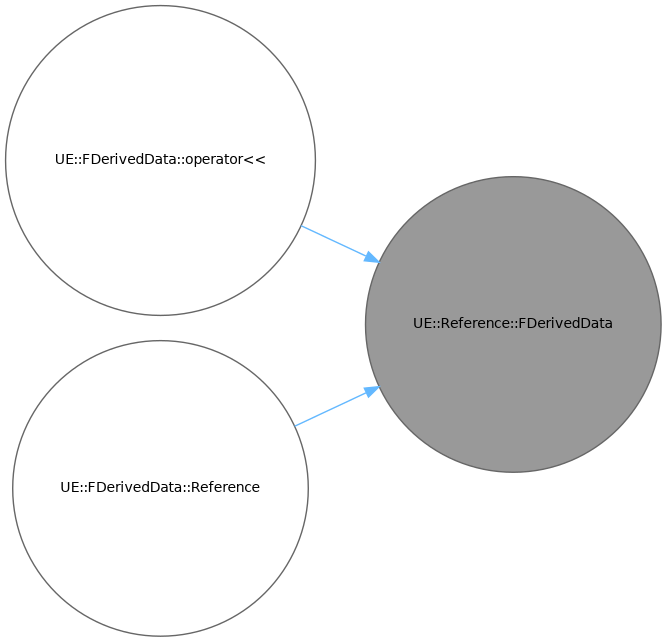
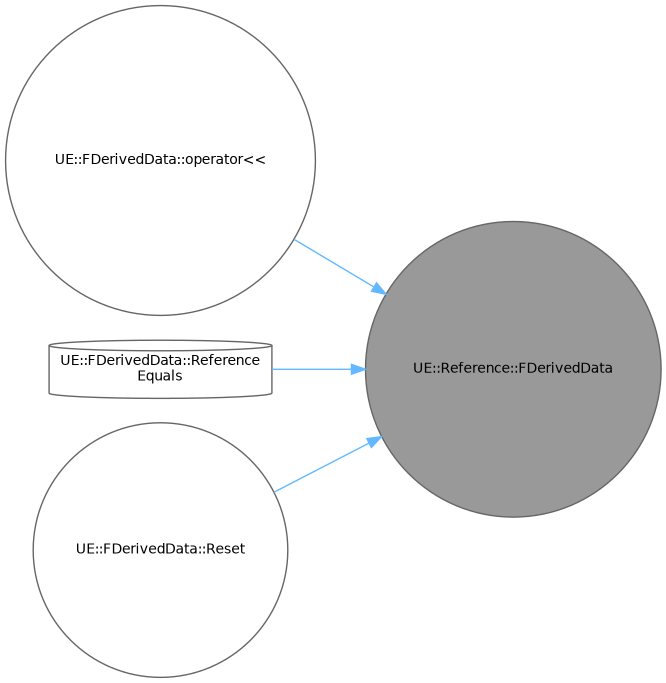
none -> (161, 369)
(161, 488) -> (161, 550)
